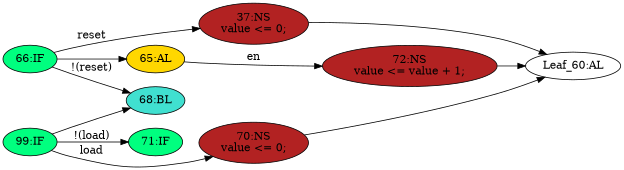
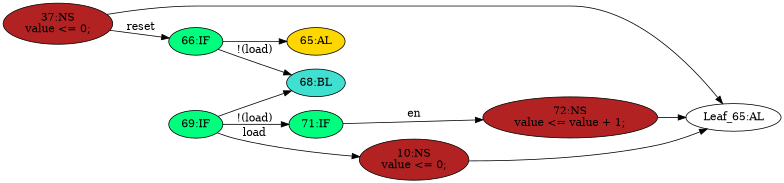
(123, 39) -> (136, 34)
(249, 65) -> (409, 122)
(573, 66) -> (733, 117)
(92, 68) -> (255, 50)
(30, 142) -> (196, 124)
(254, 143) -> (414, 160)
